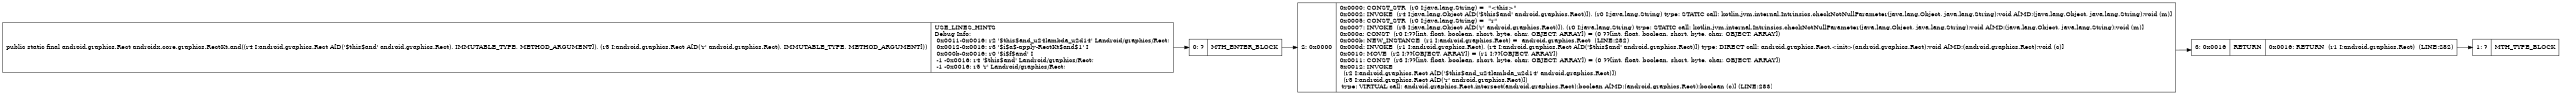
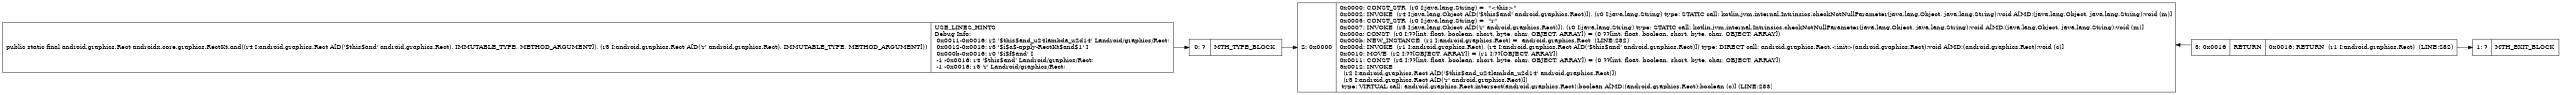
(1245, 47) -> (1244, 47)
(2525, 47) -> (2525, 47)
(2181, 50) -> (2186, 45)
